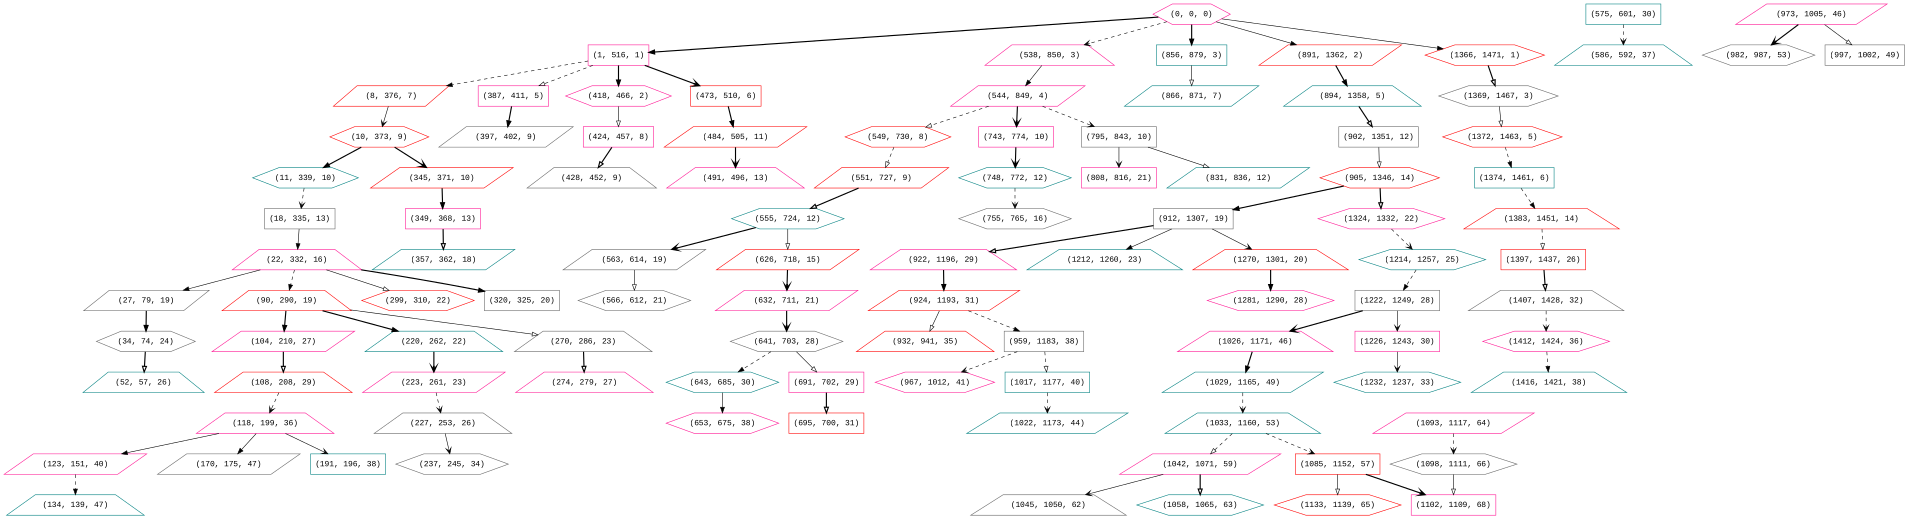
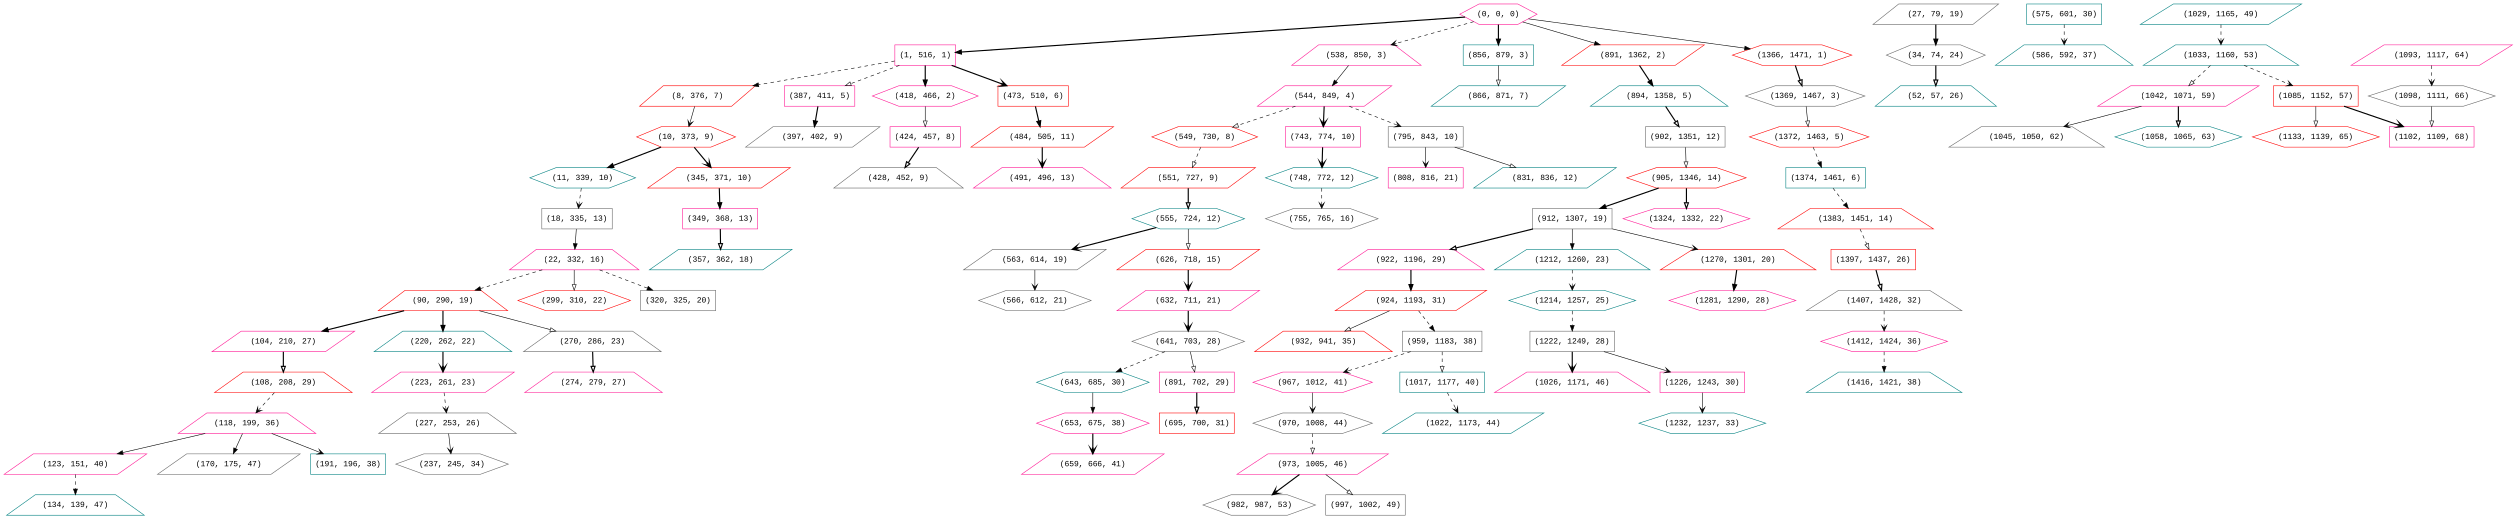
(1400, 237) -> (1572, 277)
(634, 277) -> (1035, 277)
(225, 279) -> none
(420, 279) -> (623, 279)
(1250, 359) -> none
(826, 382) -> (1197, 382)
none -> (1313, 423)
none -> (1093, 464)
